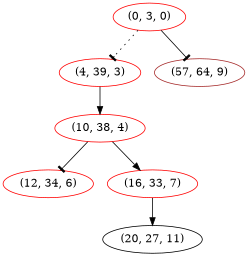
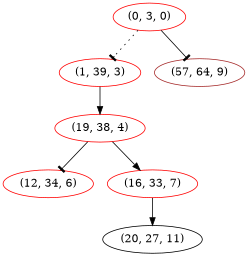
(100, 73) -> (100, 73)
(100, 128) -> (100, 128)
